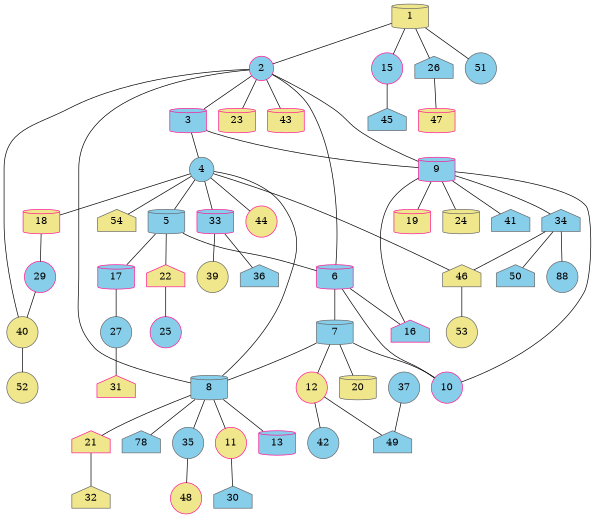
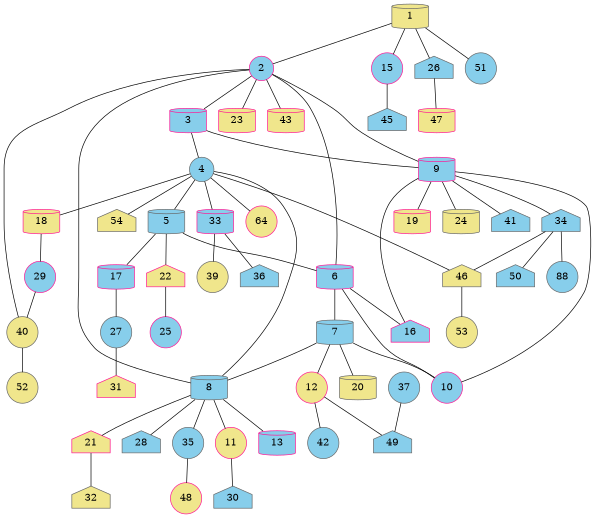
(261, 222) -> (261, 222)
(141, 443) -> (141, 443)
